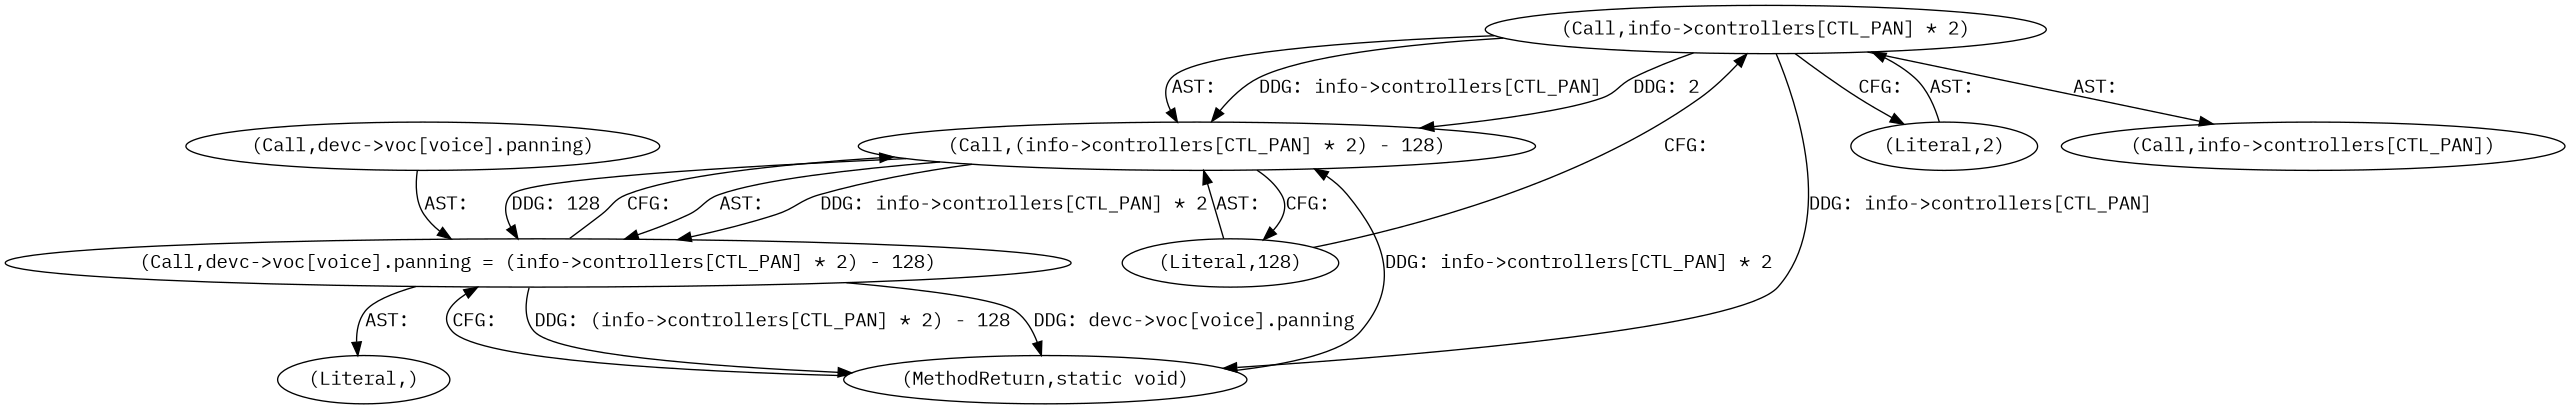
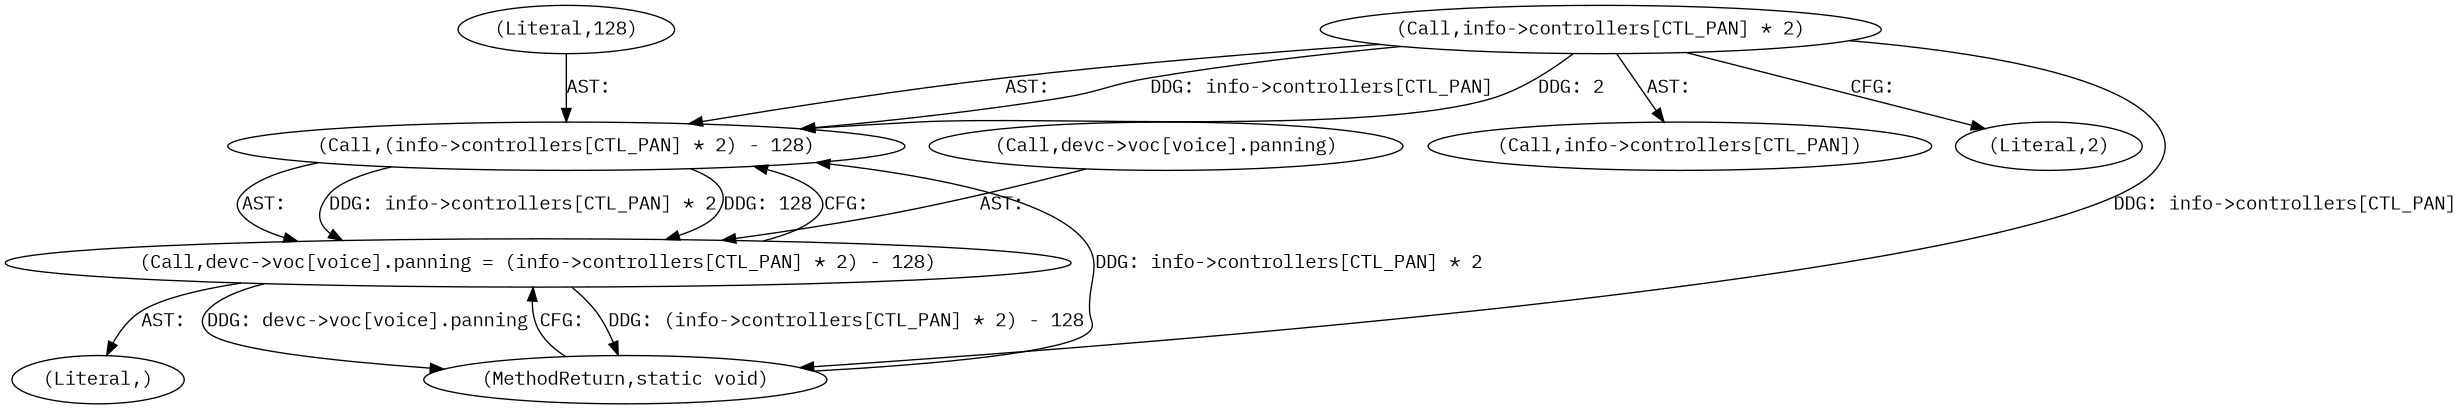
(1920, 83) -> none
(1538, 182) -> none
(1282, 197) -> none
